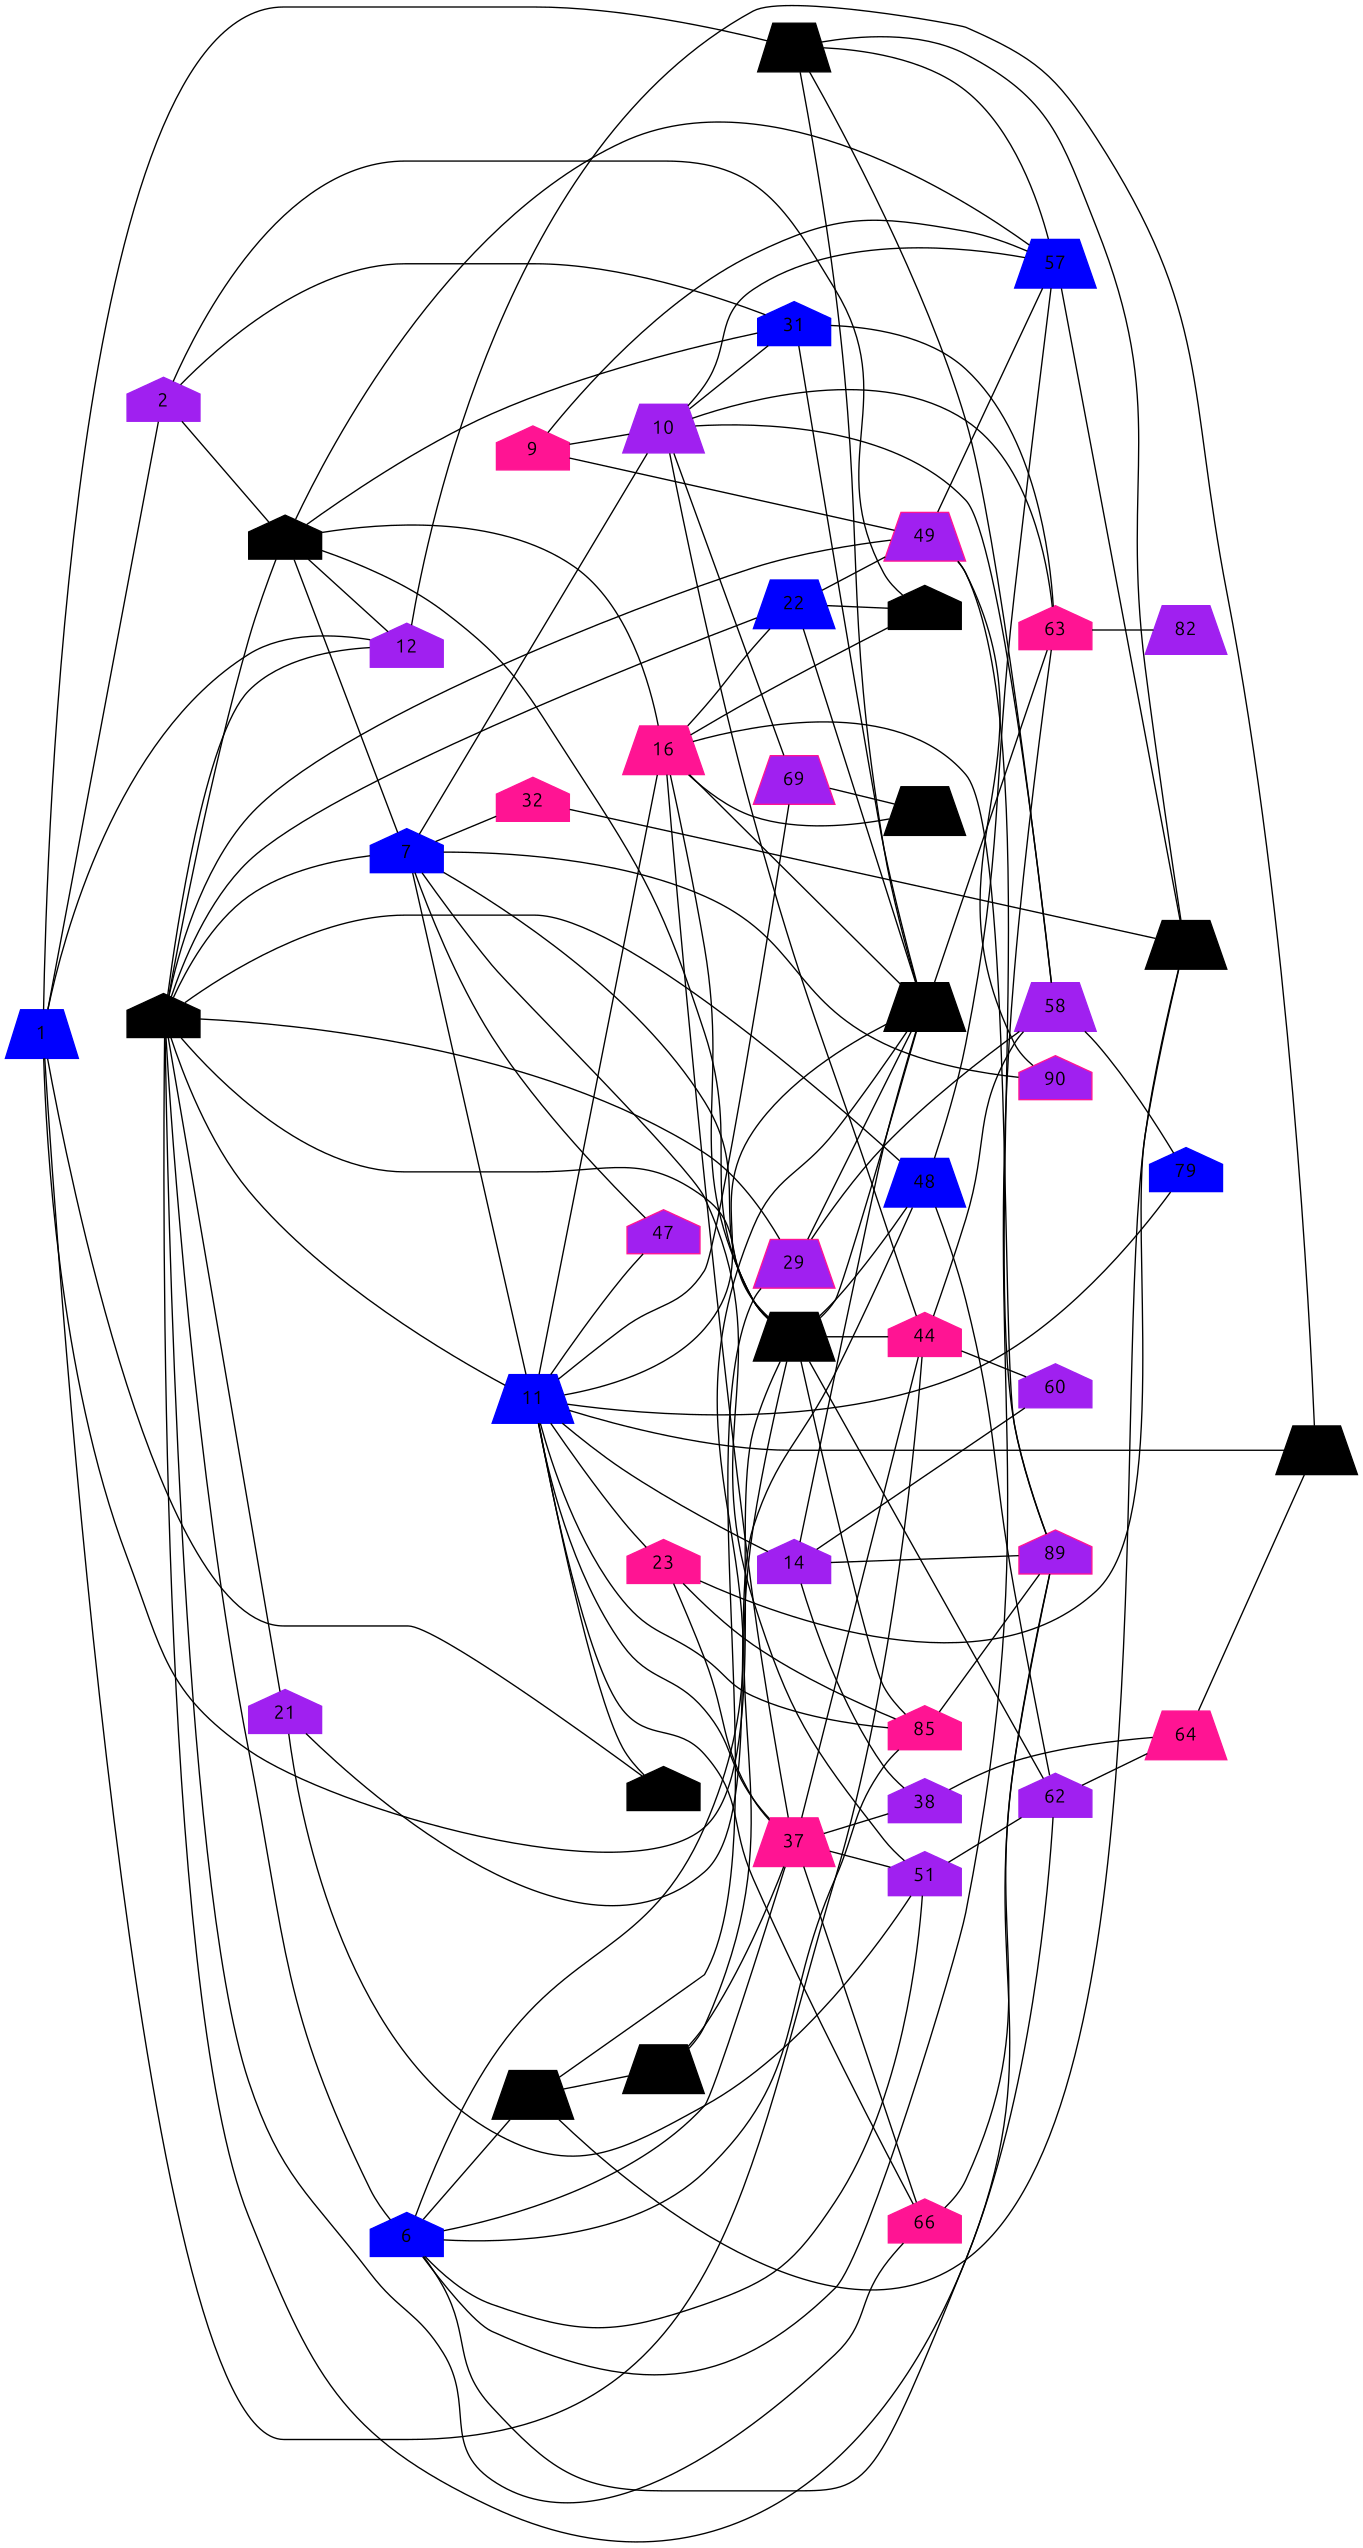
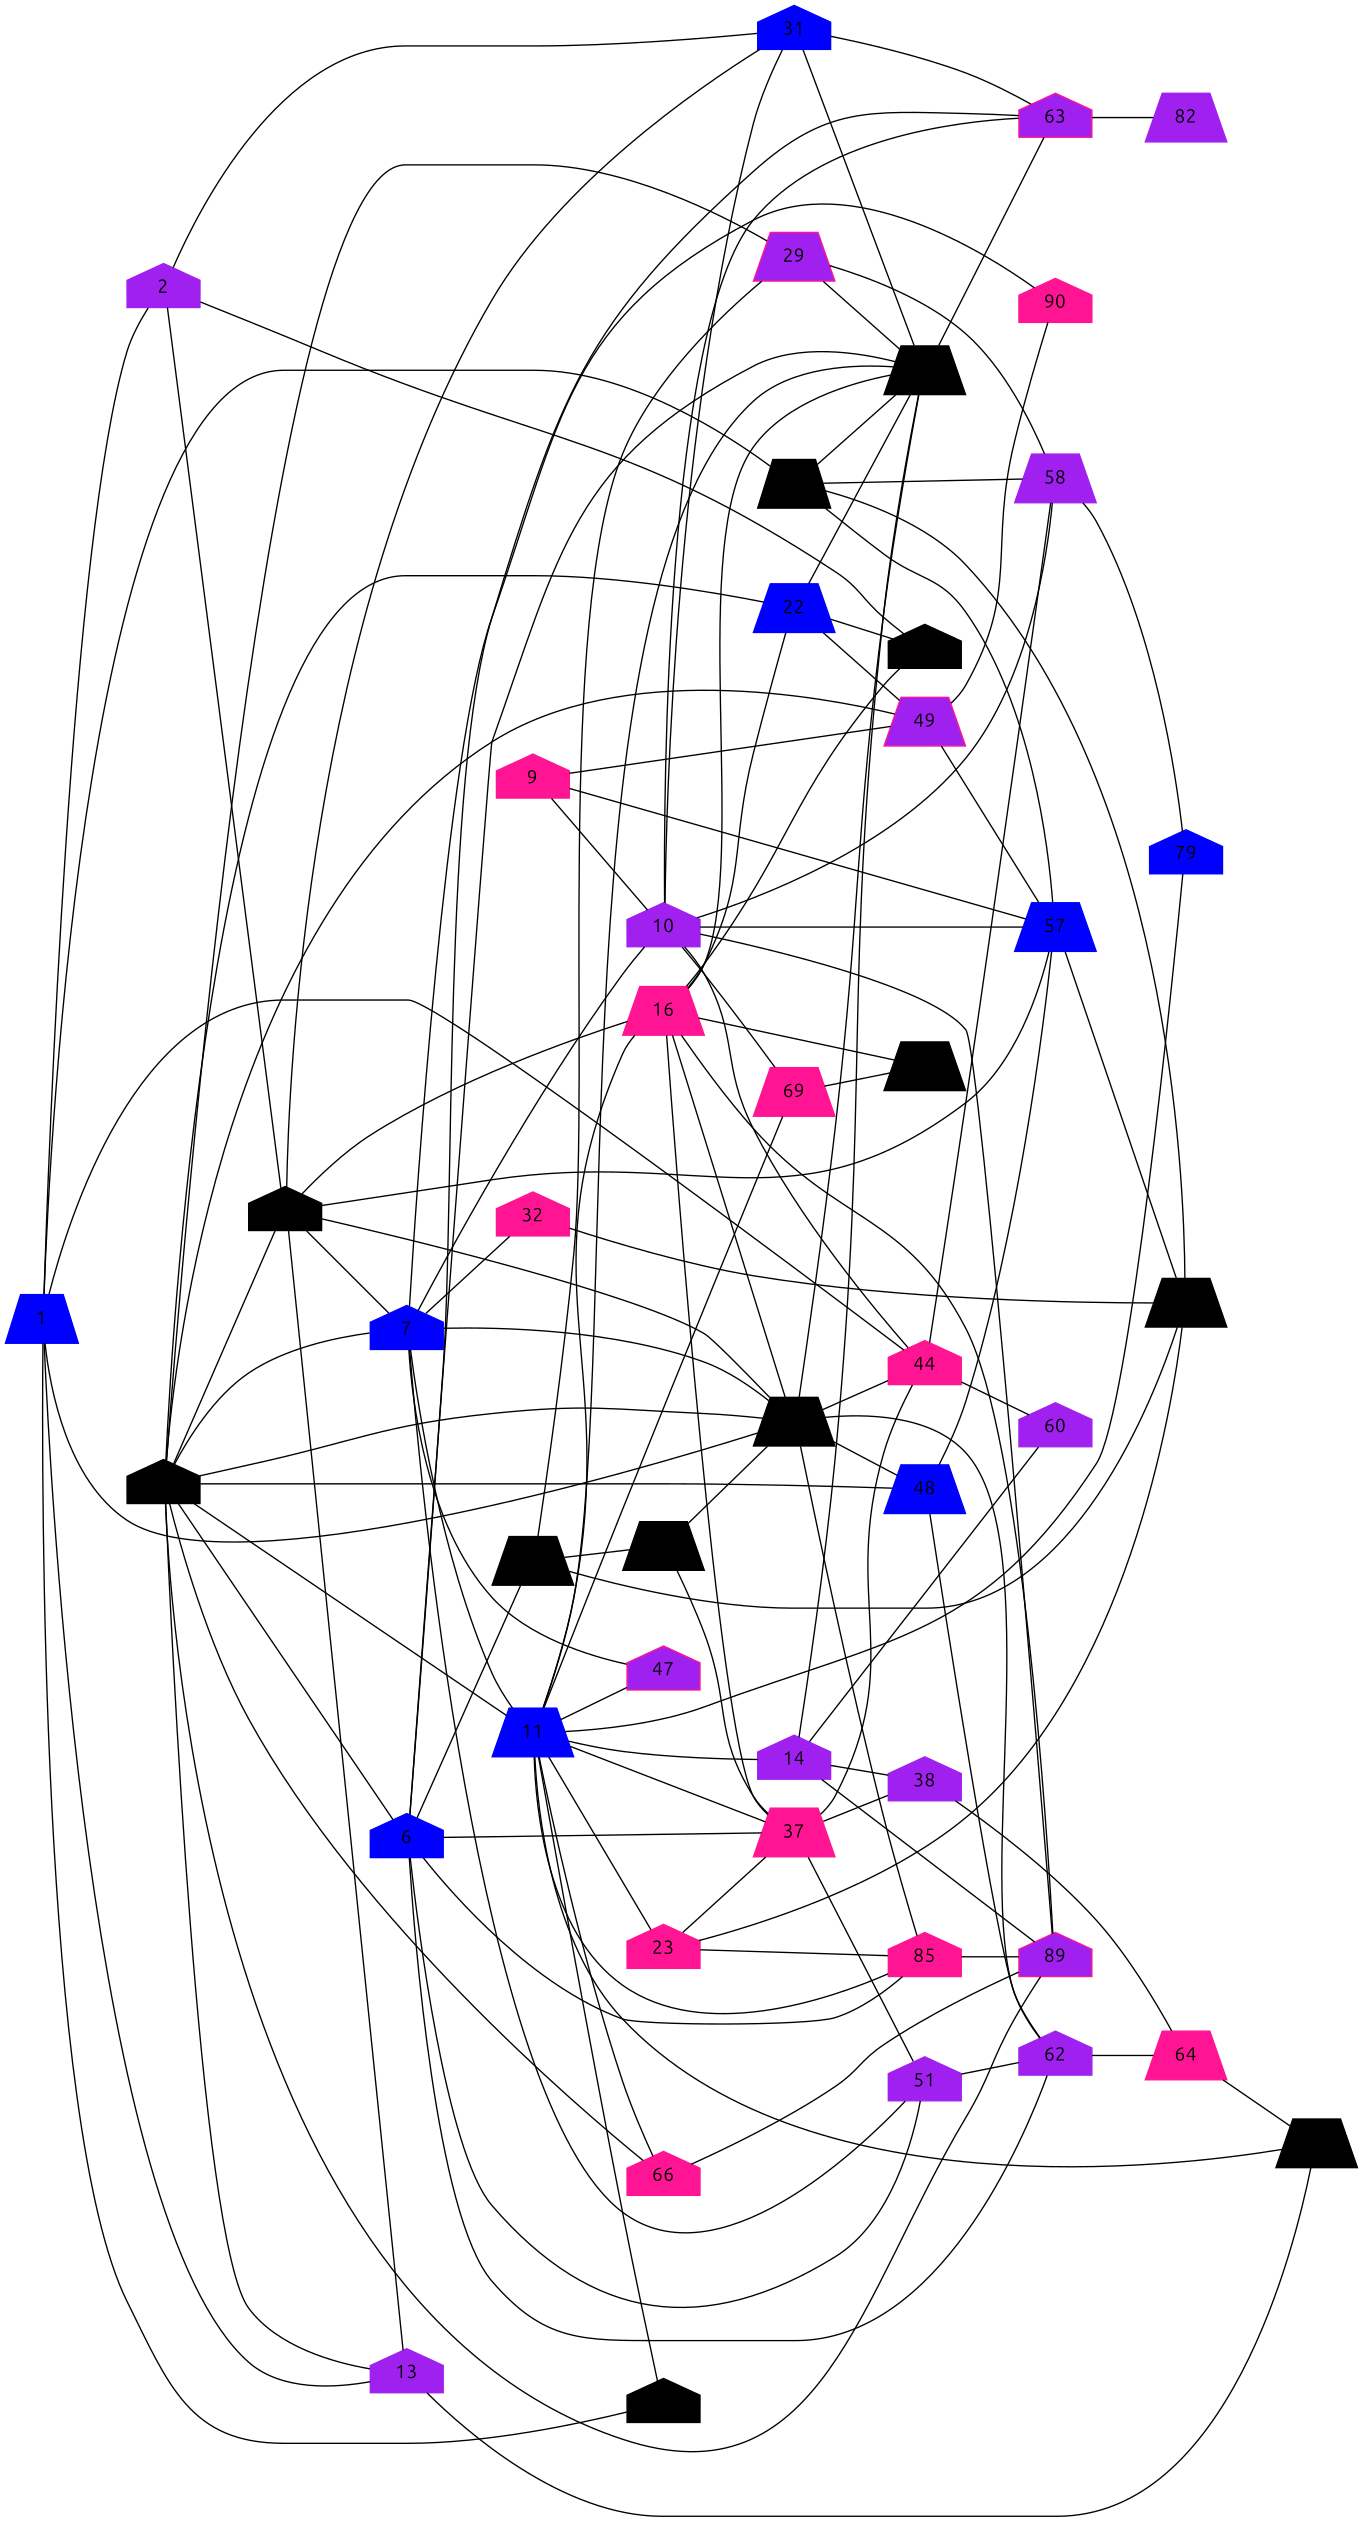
(664, 429) -> (664, 927)
(1055, 630) -> (1055, 118)
(407, 647) -> (407, 2373)
(794, 780) -> (794, 1092)
(1008, 948) -> (1001, 1339)
(1055, 1080) -> (1055, 303)
(285, 1714) -> none
(860, 2034) -> none
